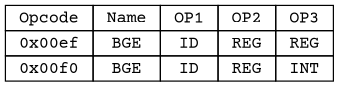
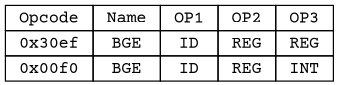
(49, 43) -> (49, 43)
